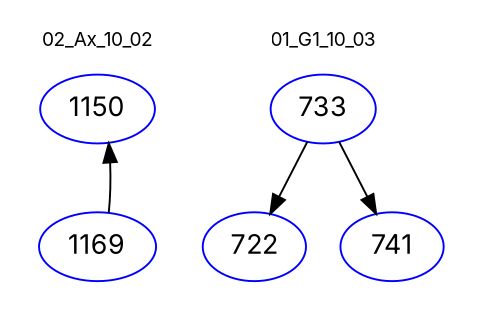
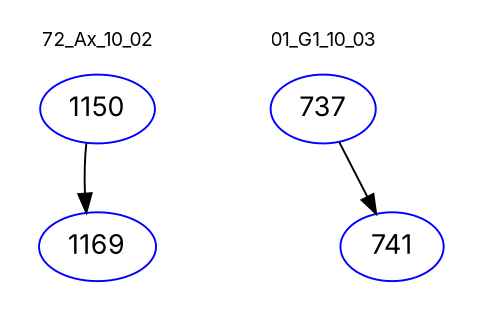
(98, 41) -> (98, 41)
(323, 109) -> (323, 109)
(110, 188) -> (85, 168)
(254, 247) -> none
